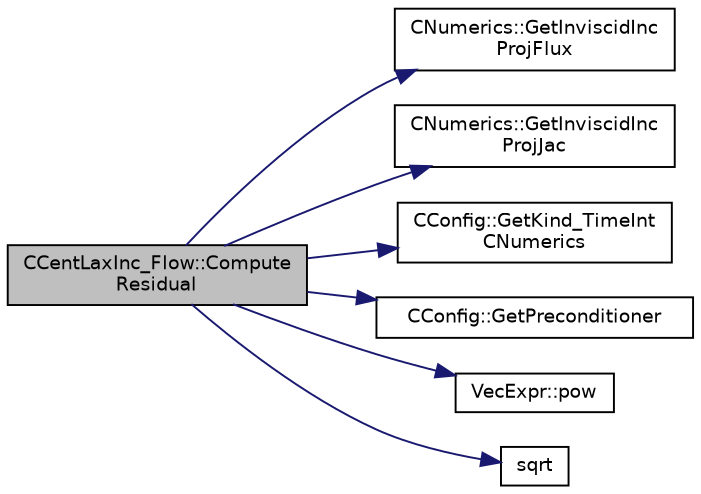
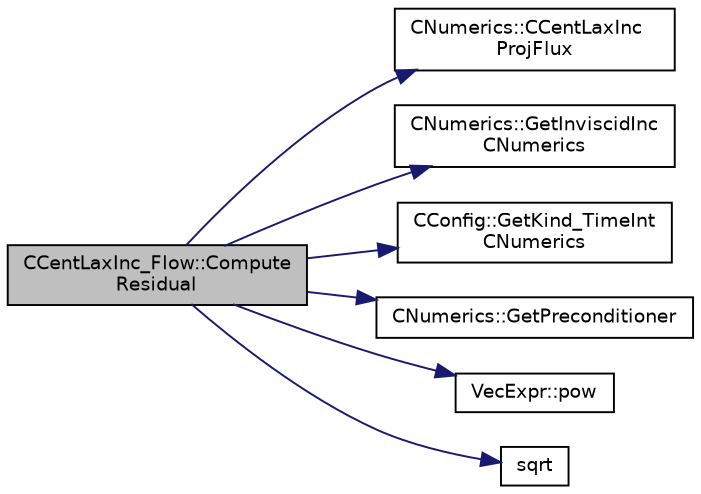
(535, 40) -> (535, 40)
(535, 136) -> (535, 136)
(535, 318) -> (535, 318)
